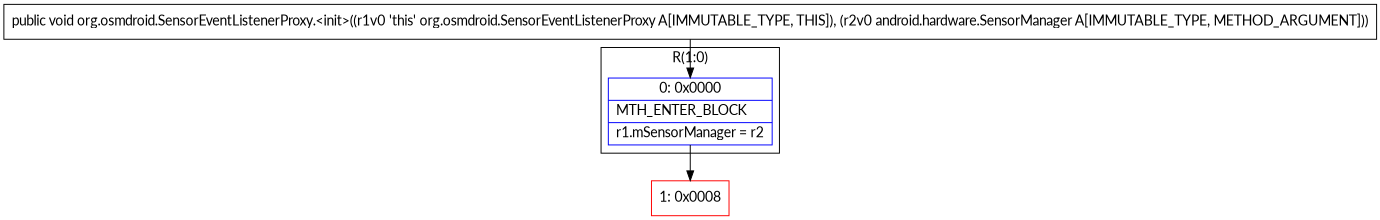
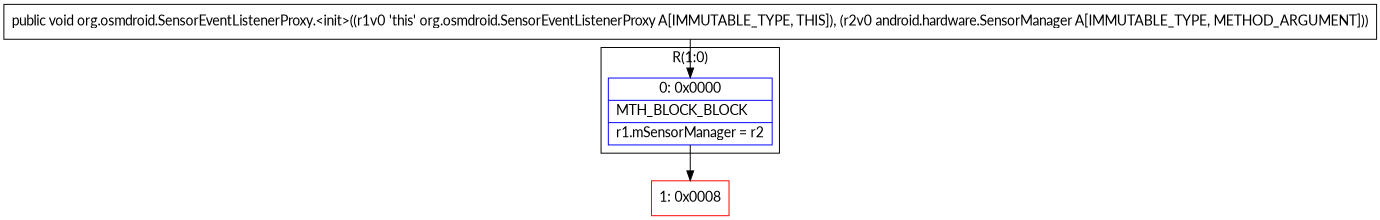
(682, 111) -> (682, 111)
